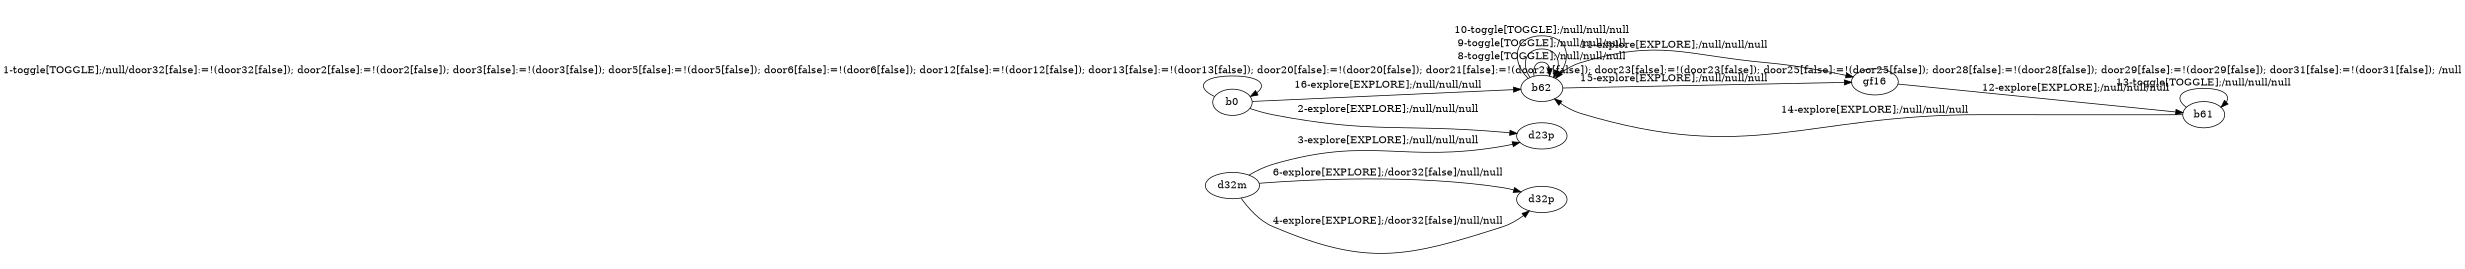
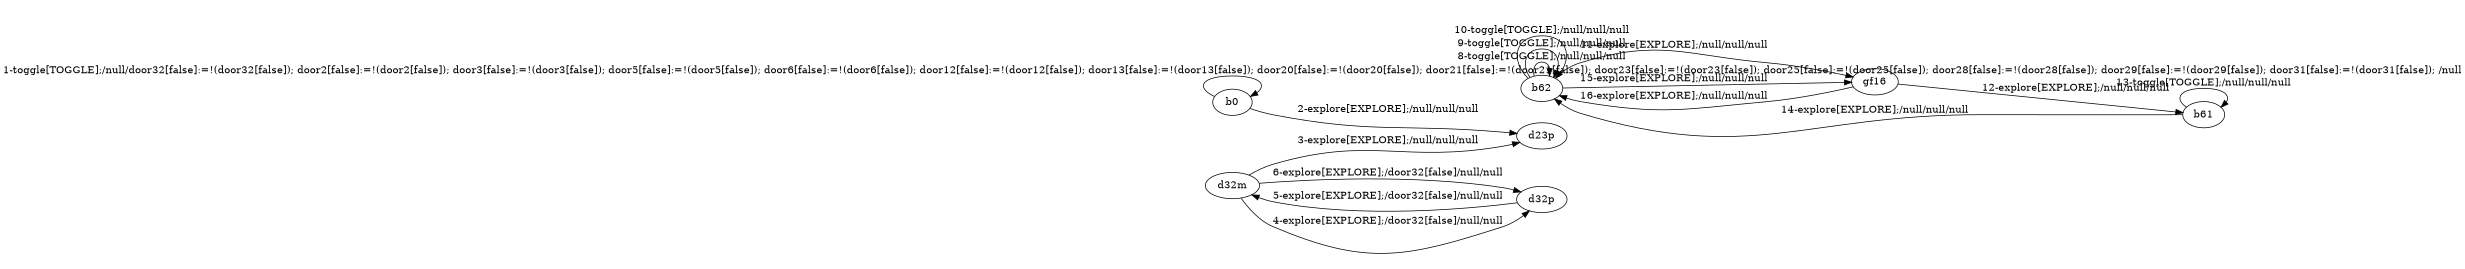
(1383, 96) -> (1710, 107)
none -> (1388, 211)
